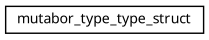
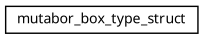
(105, 20) -> (102, 20)
